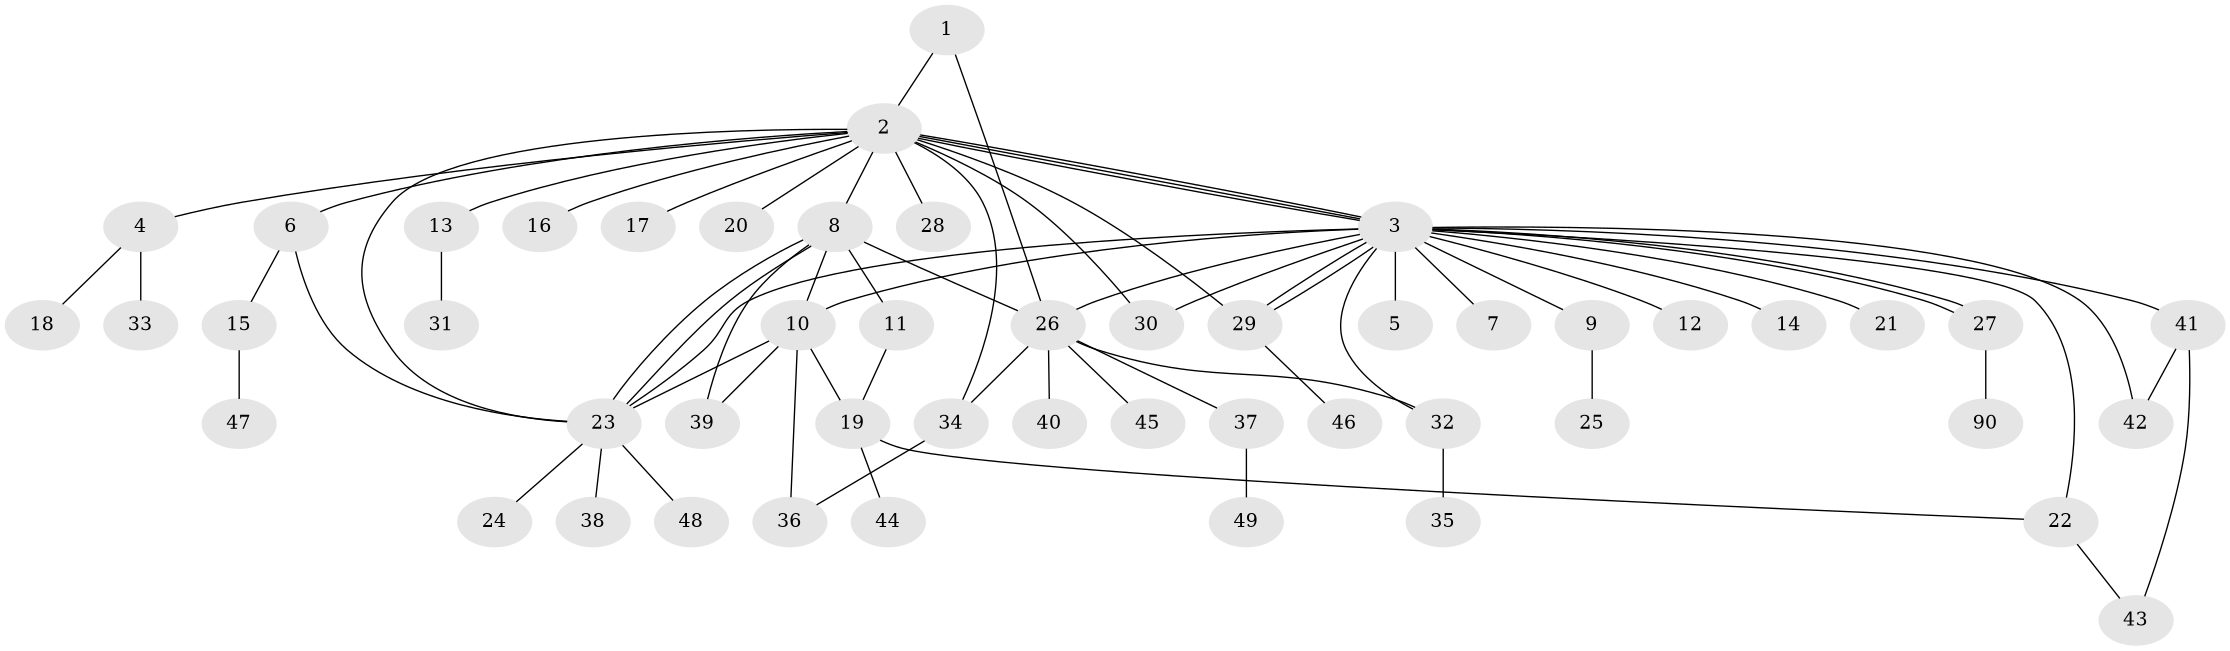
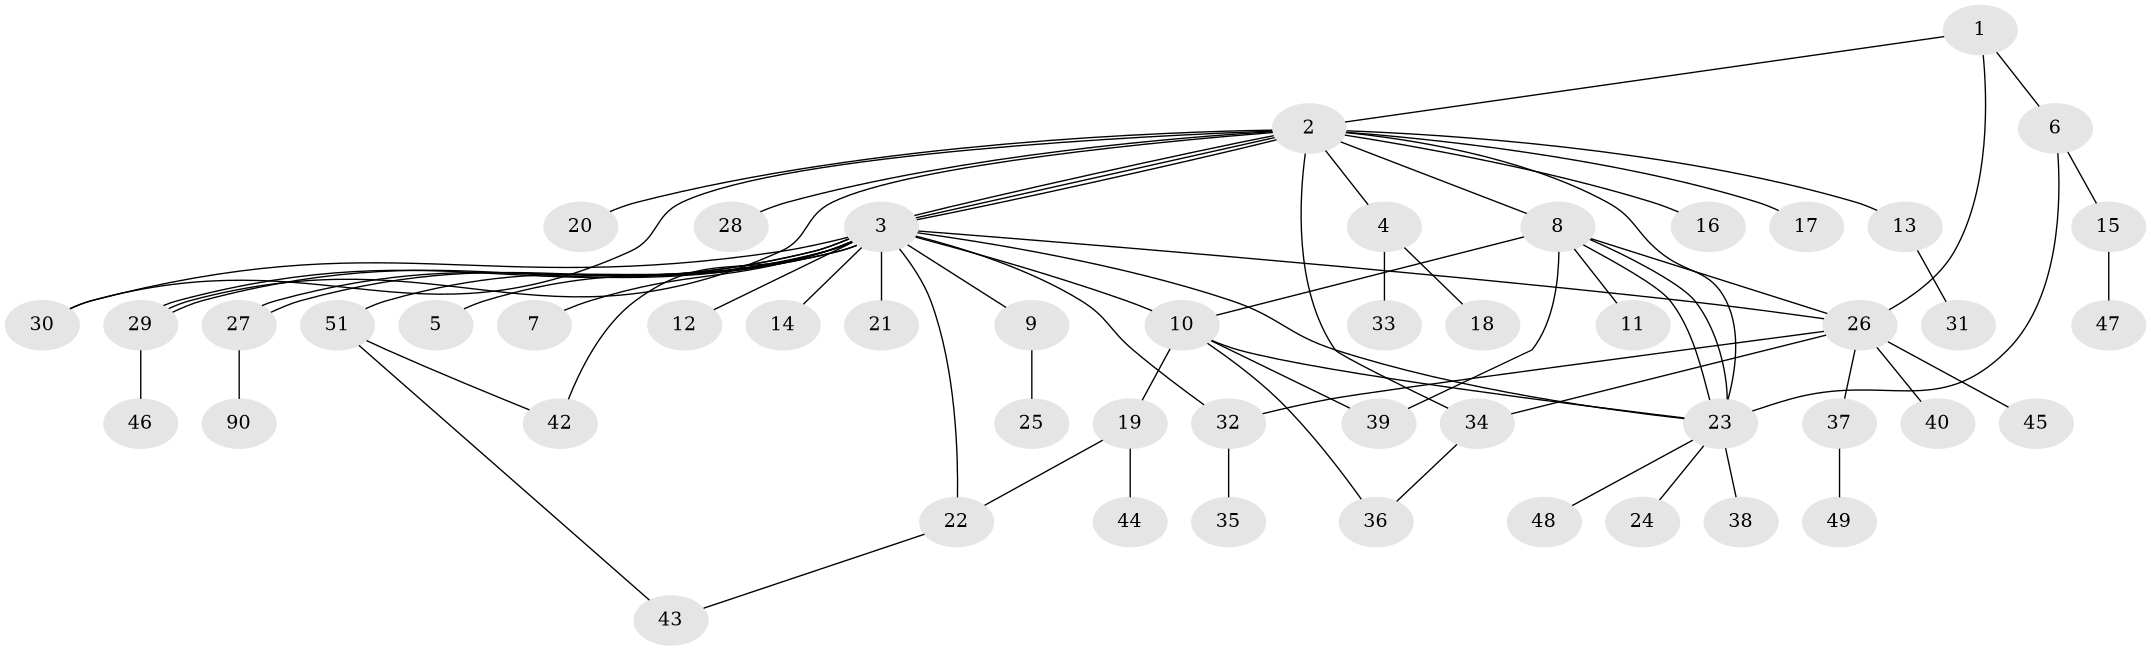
(581, 157) -> (2018, 79)
(2188, 325) -> (338, 325)
(875, 375) -> none
